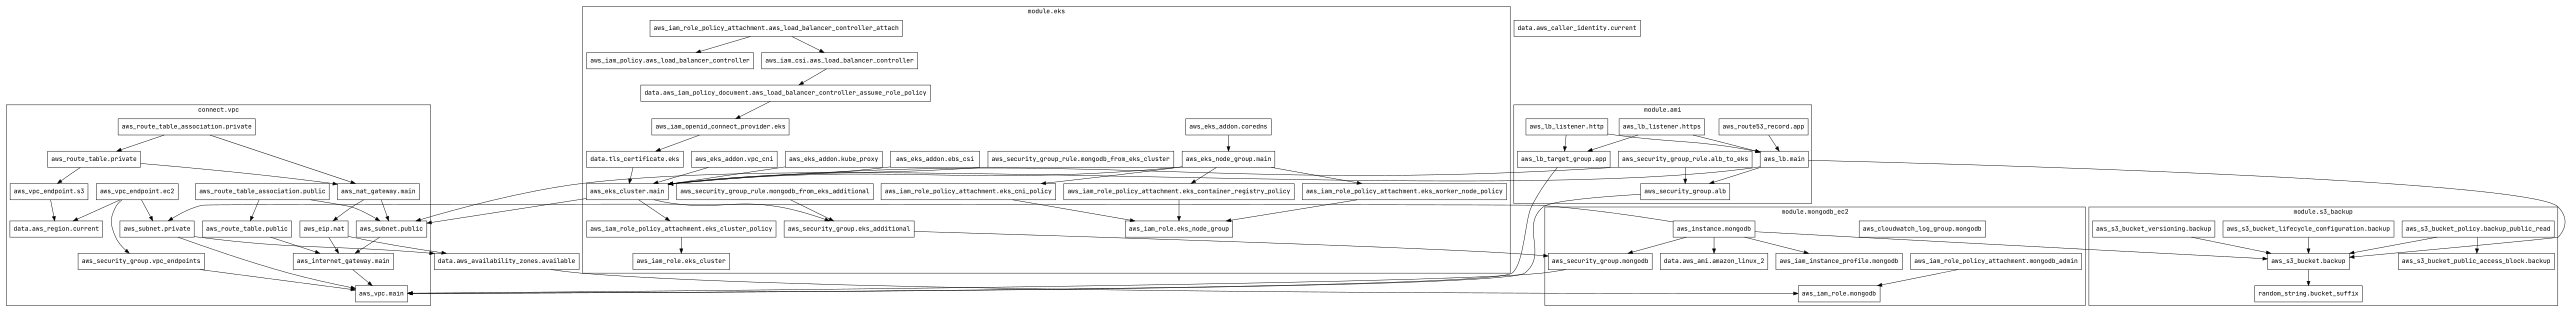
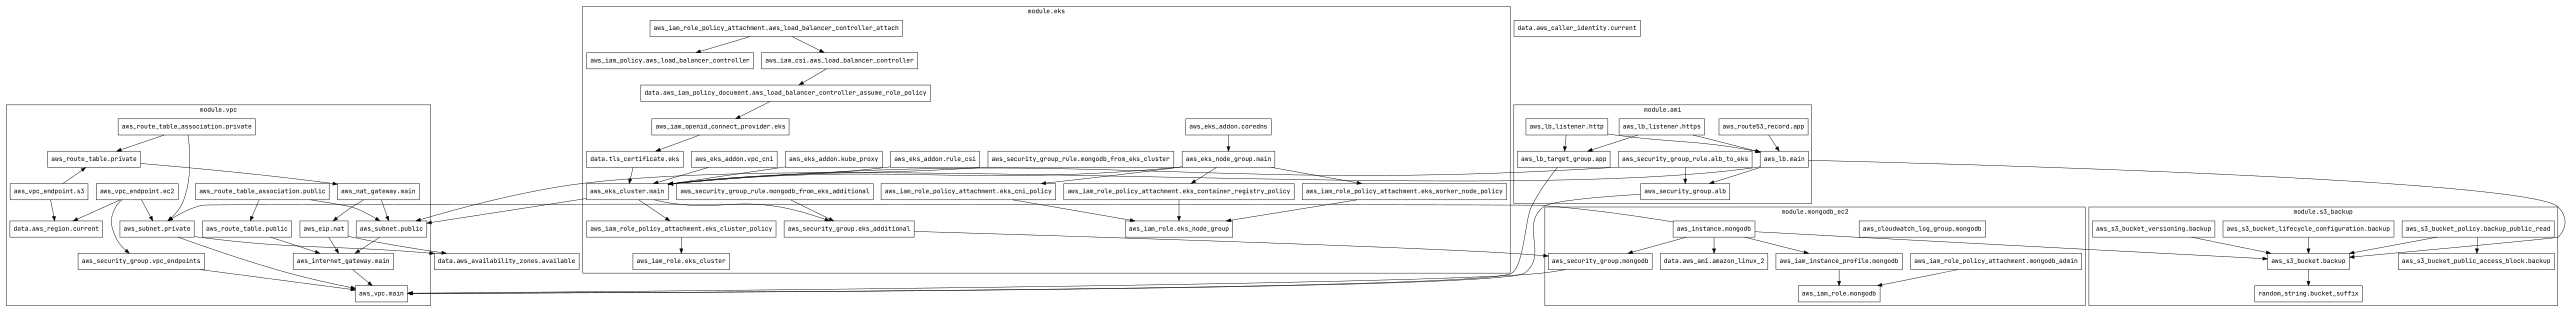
(218, 110) -> (218, 110)
(280, 159) -> (189, 179)
(935, 159) -> (935, 159)
(71, 174) -> (72, 177)
(1172, 291) -> (1839, 275)
